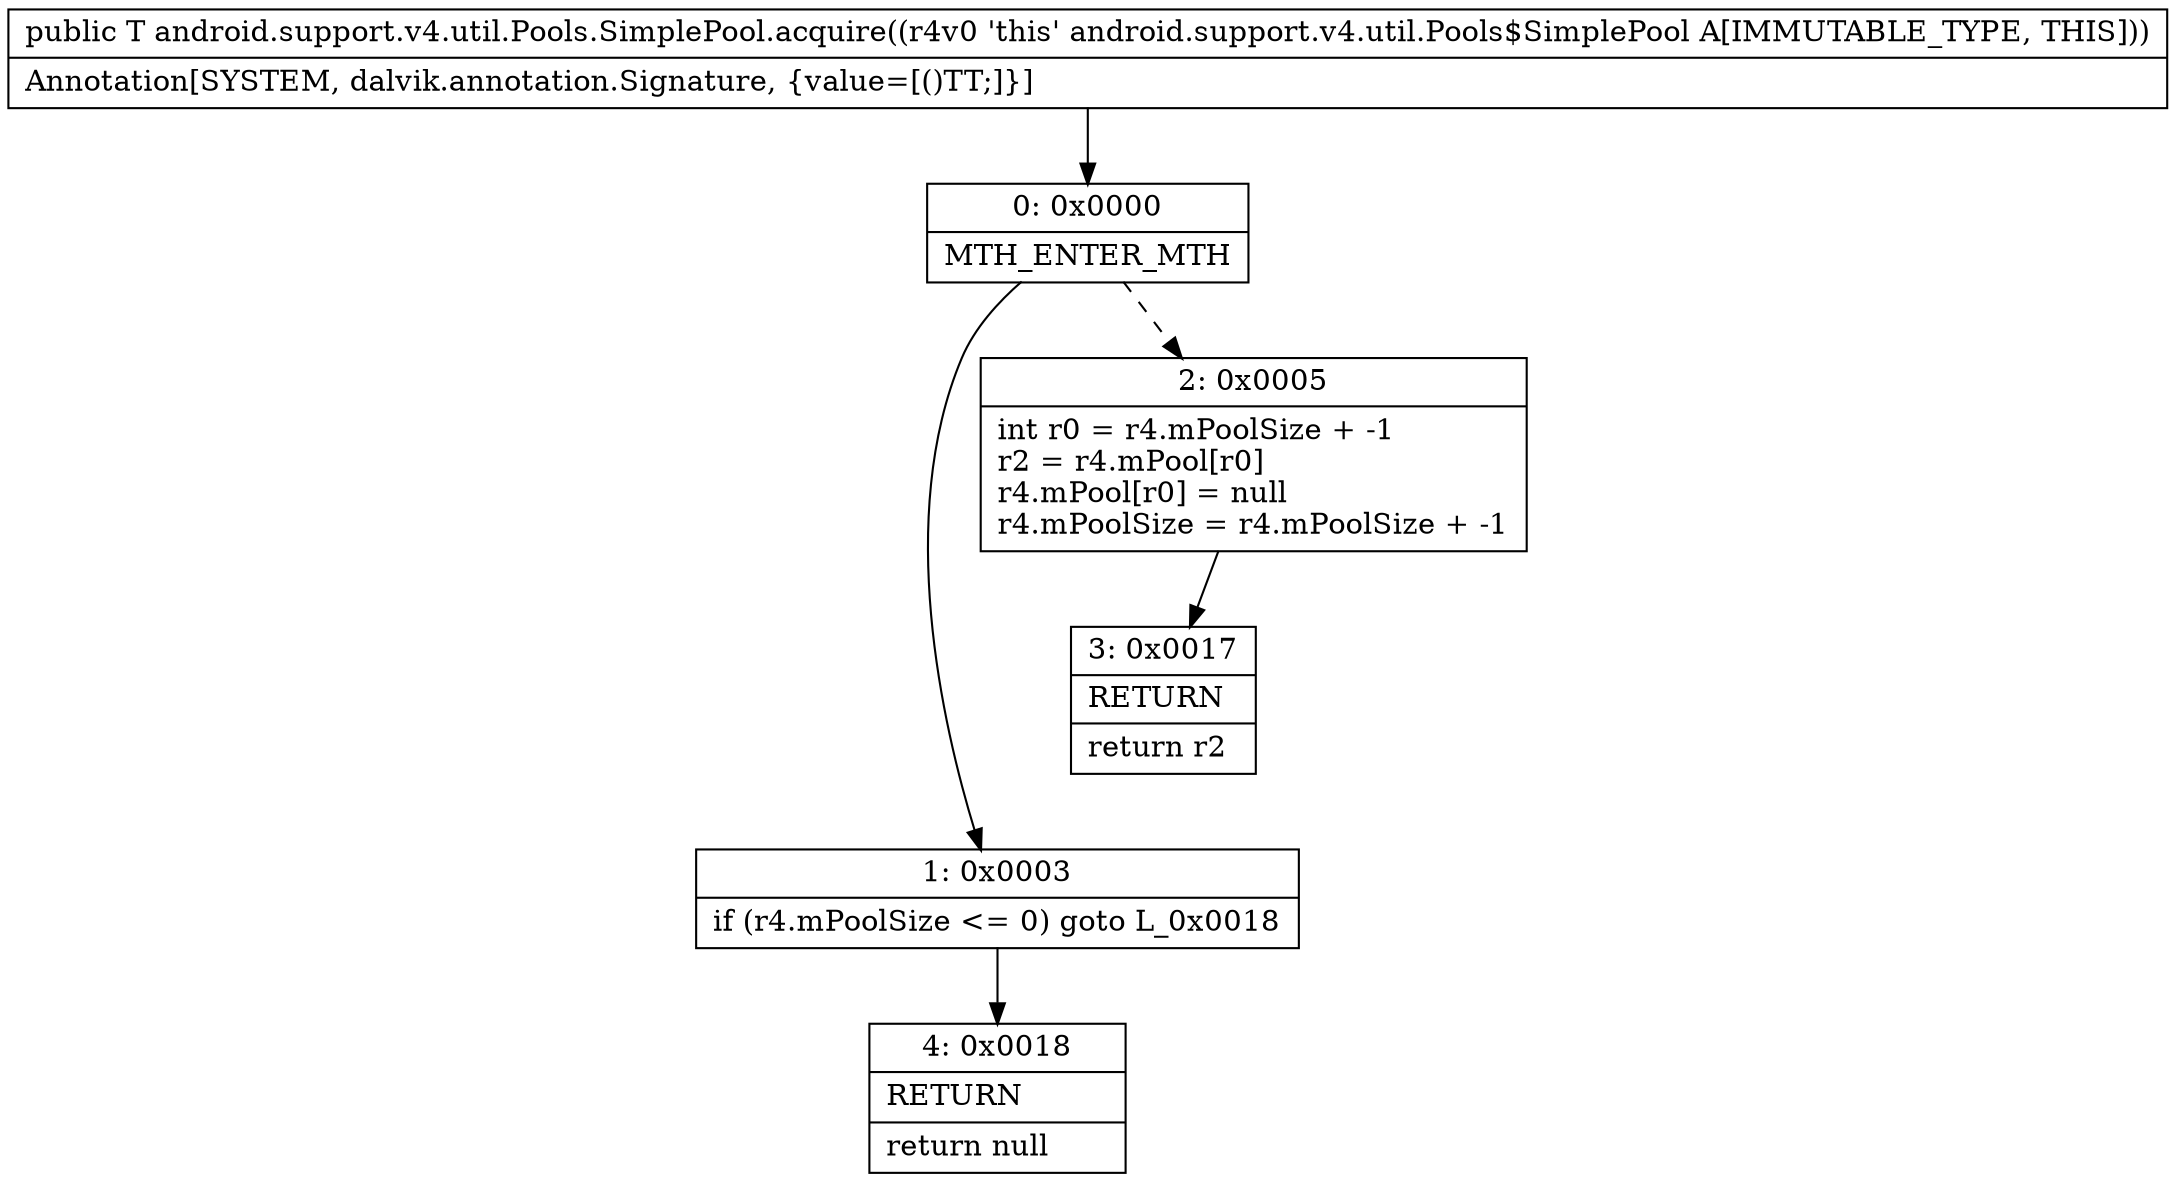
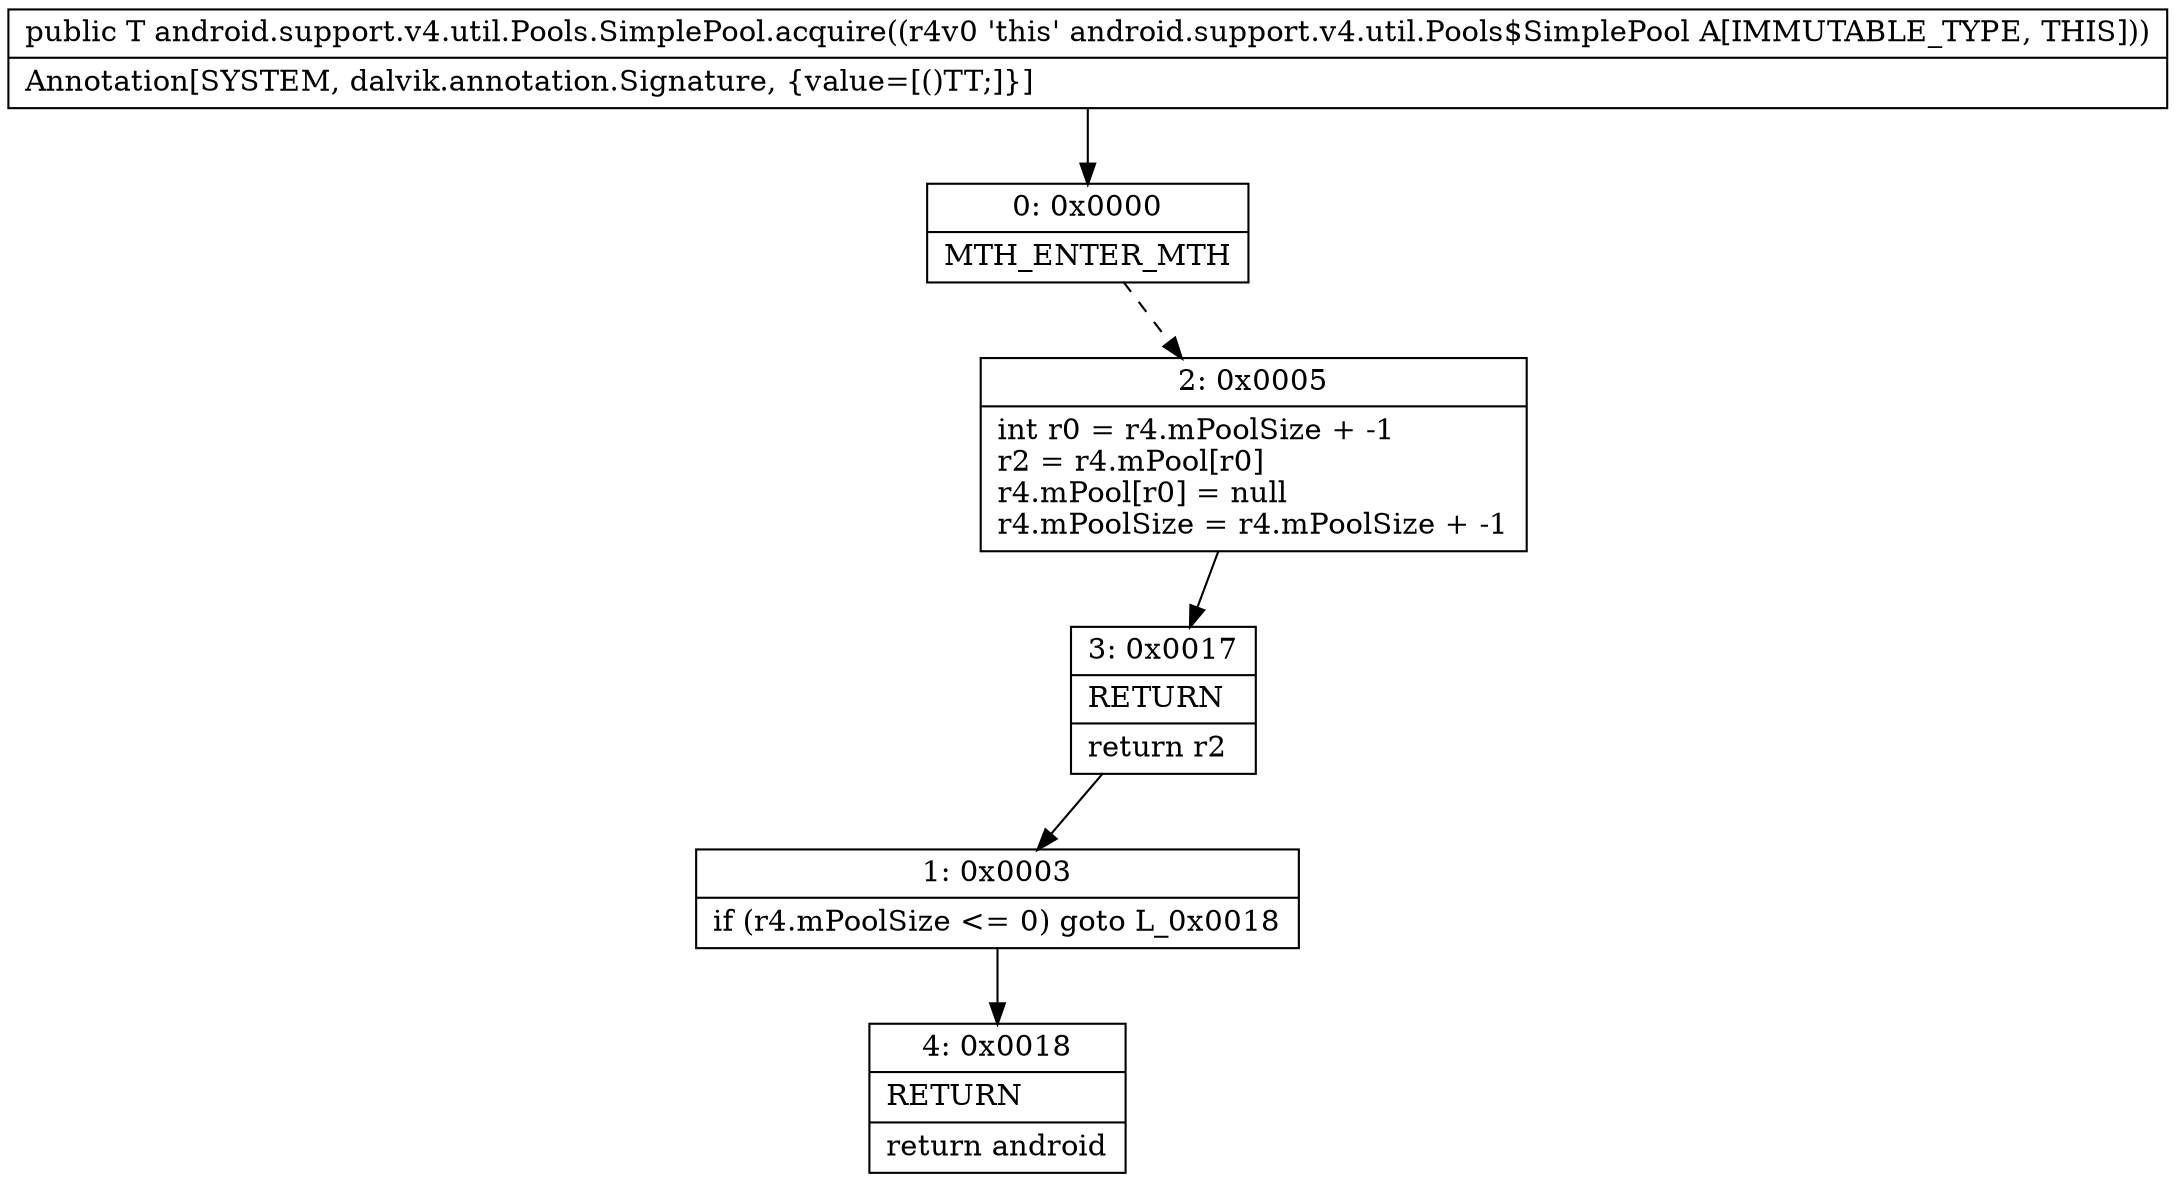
(928, 546) -> (1077, 803)
(968, 1147) -> (997, 1147)
